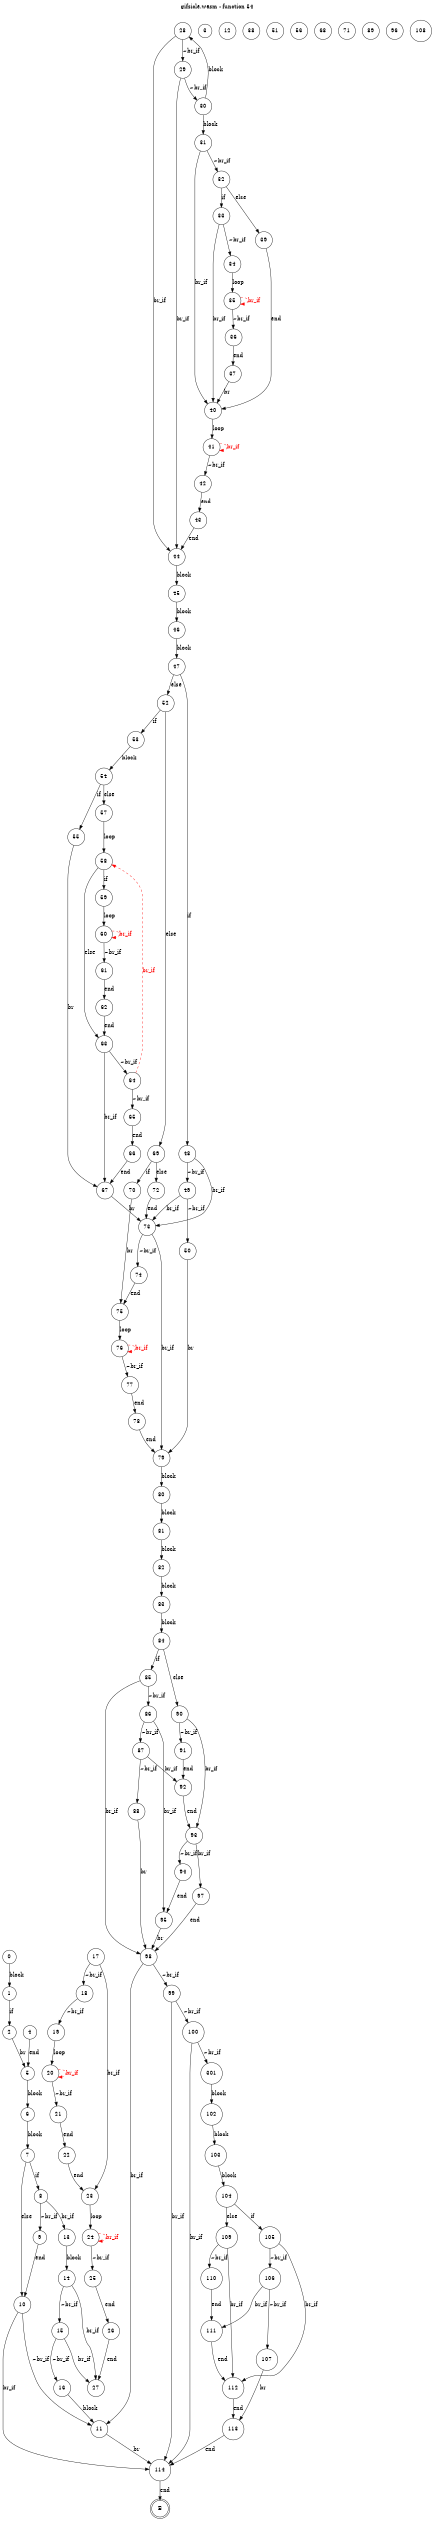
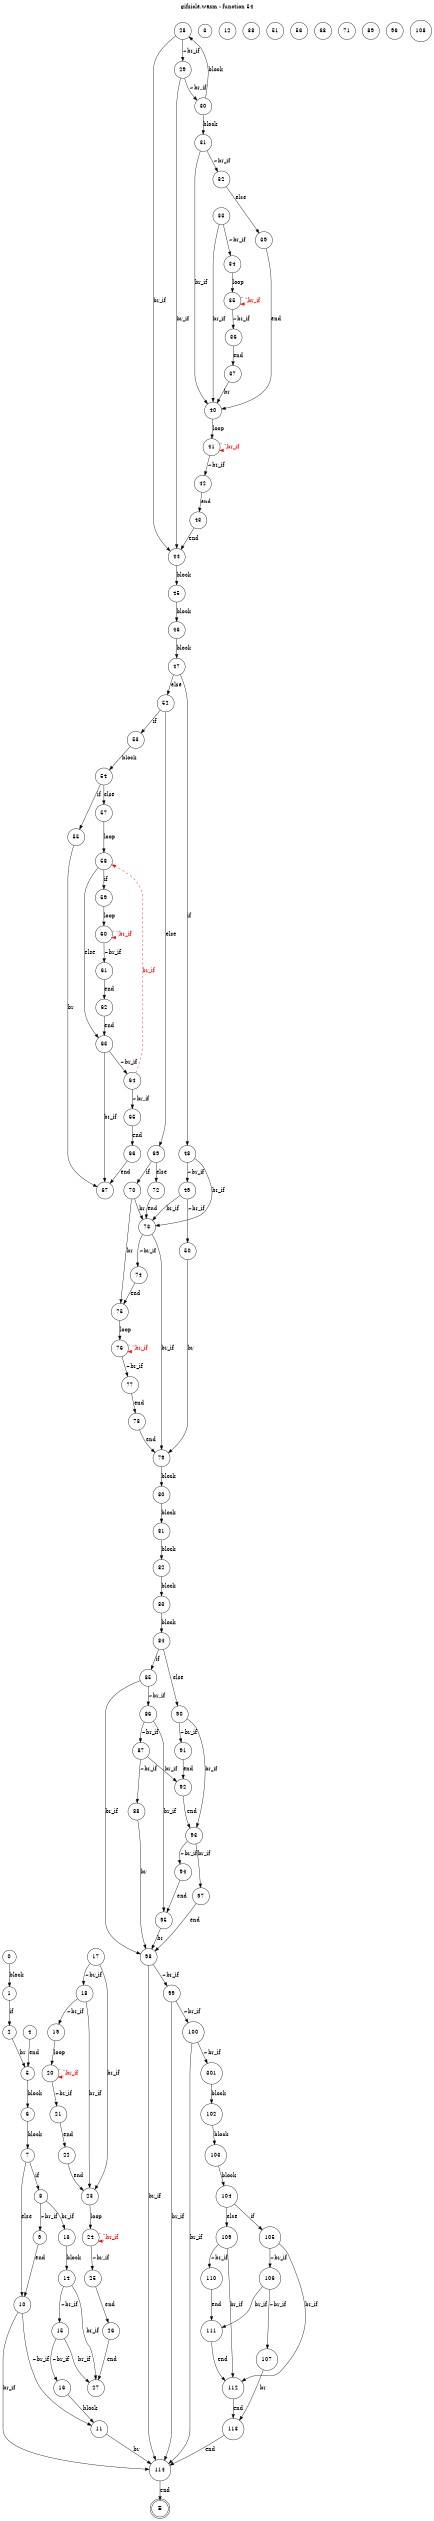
(221, 196) -> none
(125, 1208) -> (138, 1208)
none -> (89, 2093)
(130, 2195) -> (149, 2211)
